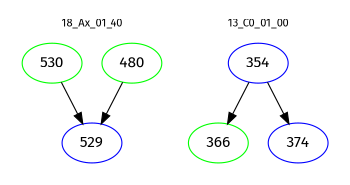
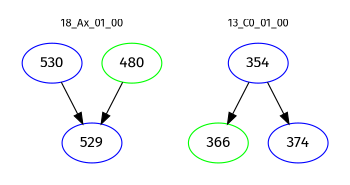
(92, 24) -> (92, 24)
(52, 63) -> (52, 63)
